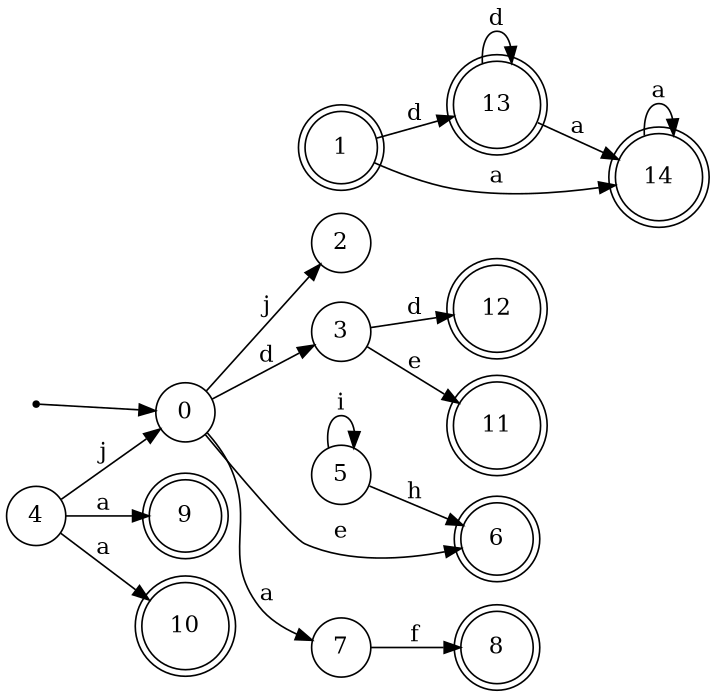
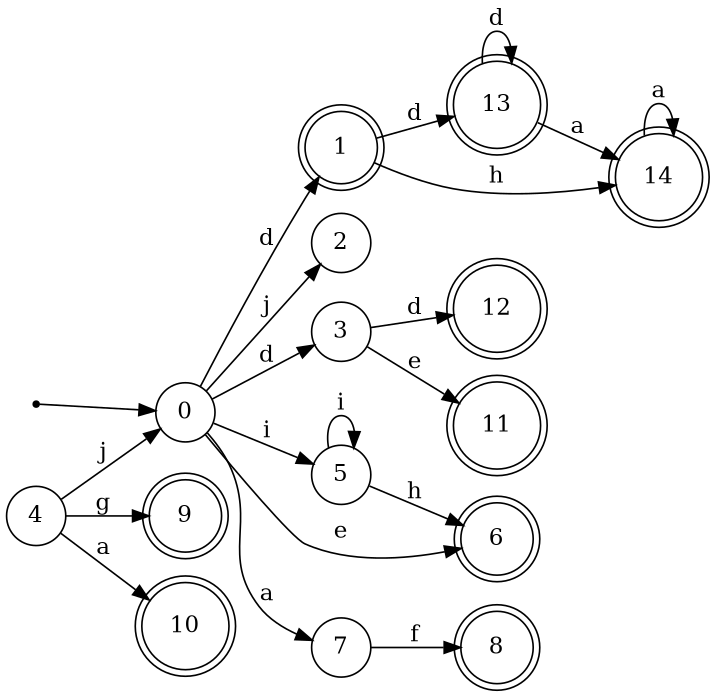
(497, 176) -> (497, 176)
none -> (253, 288)
none -> (256, 440)
(104, 504) -> (104, 504)
